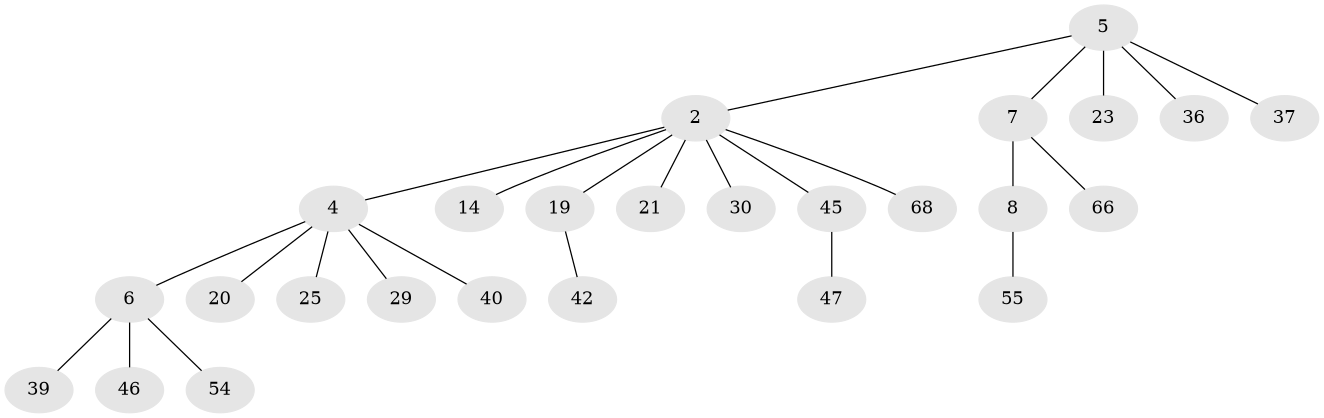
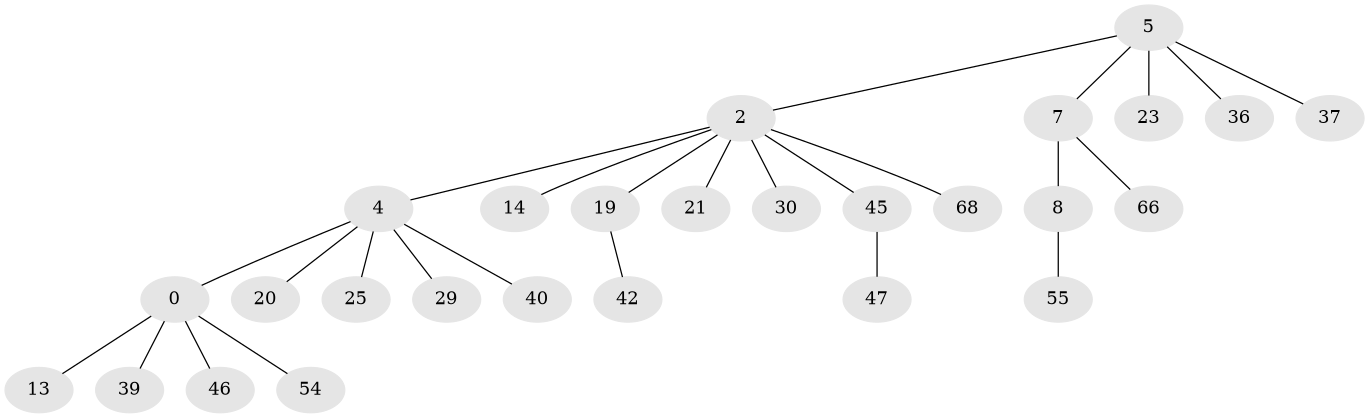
(130, 299) -> (175, 299)
none -> (39, 390)
